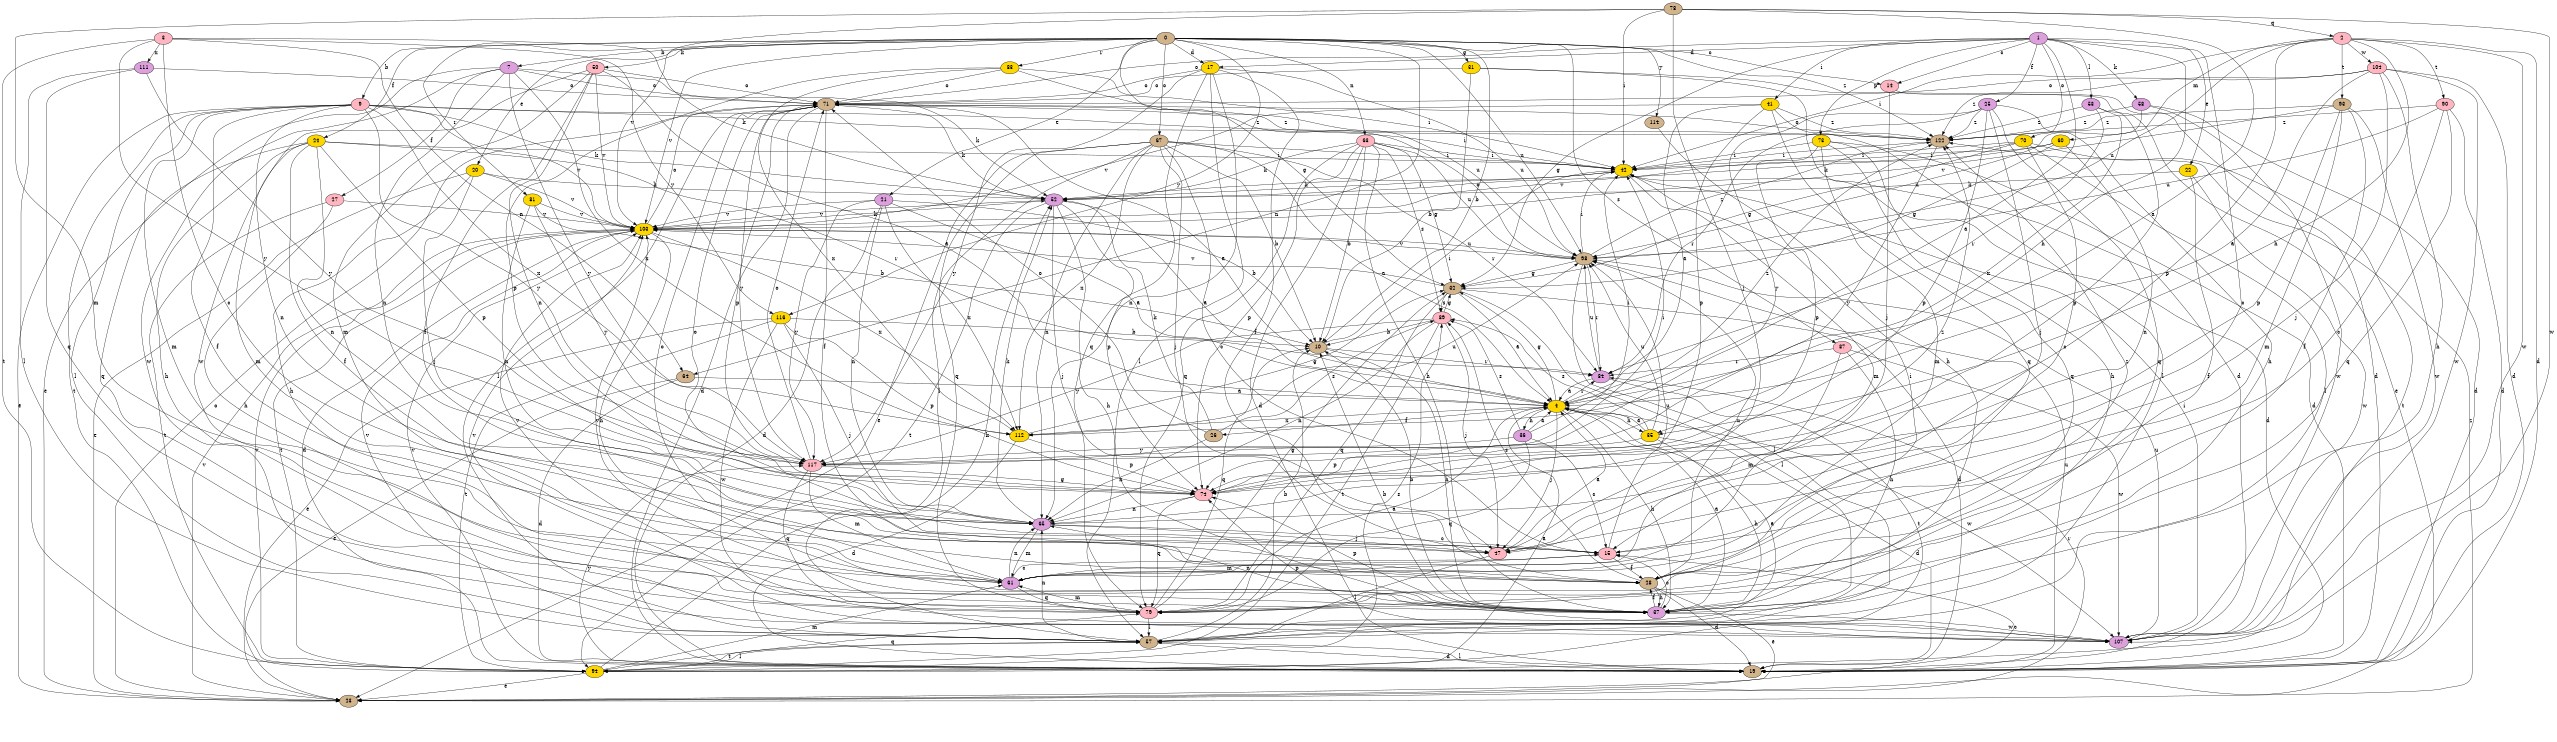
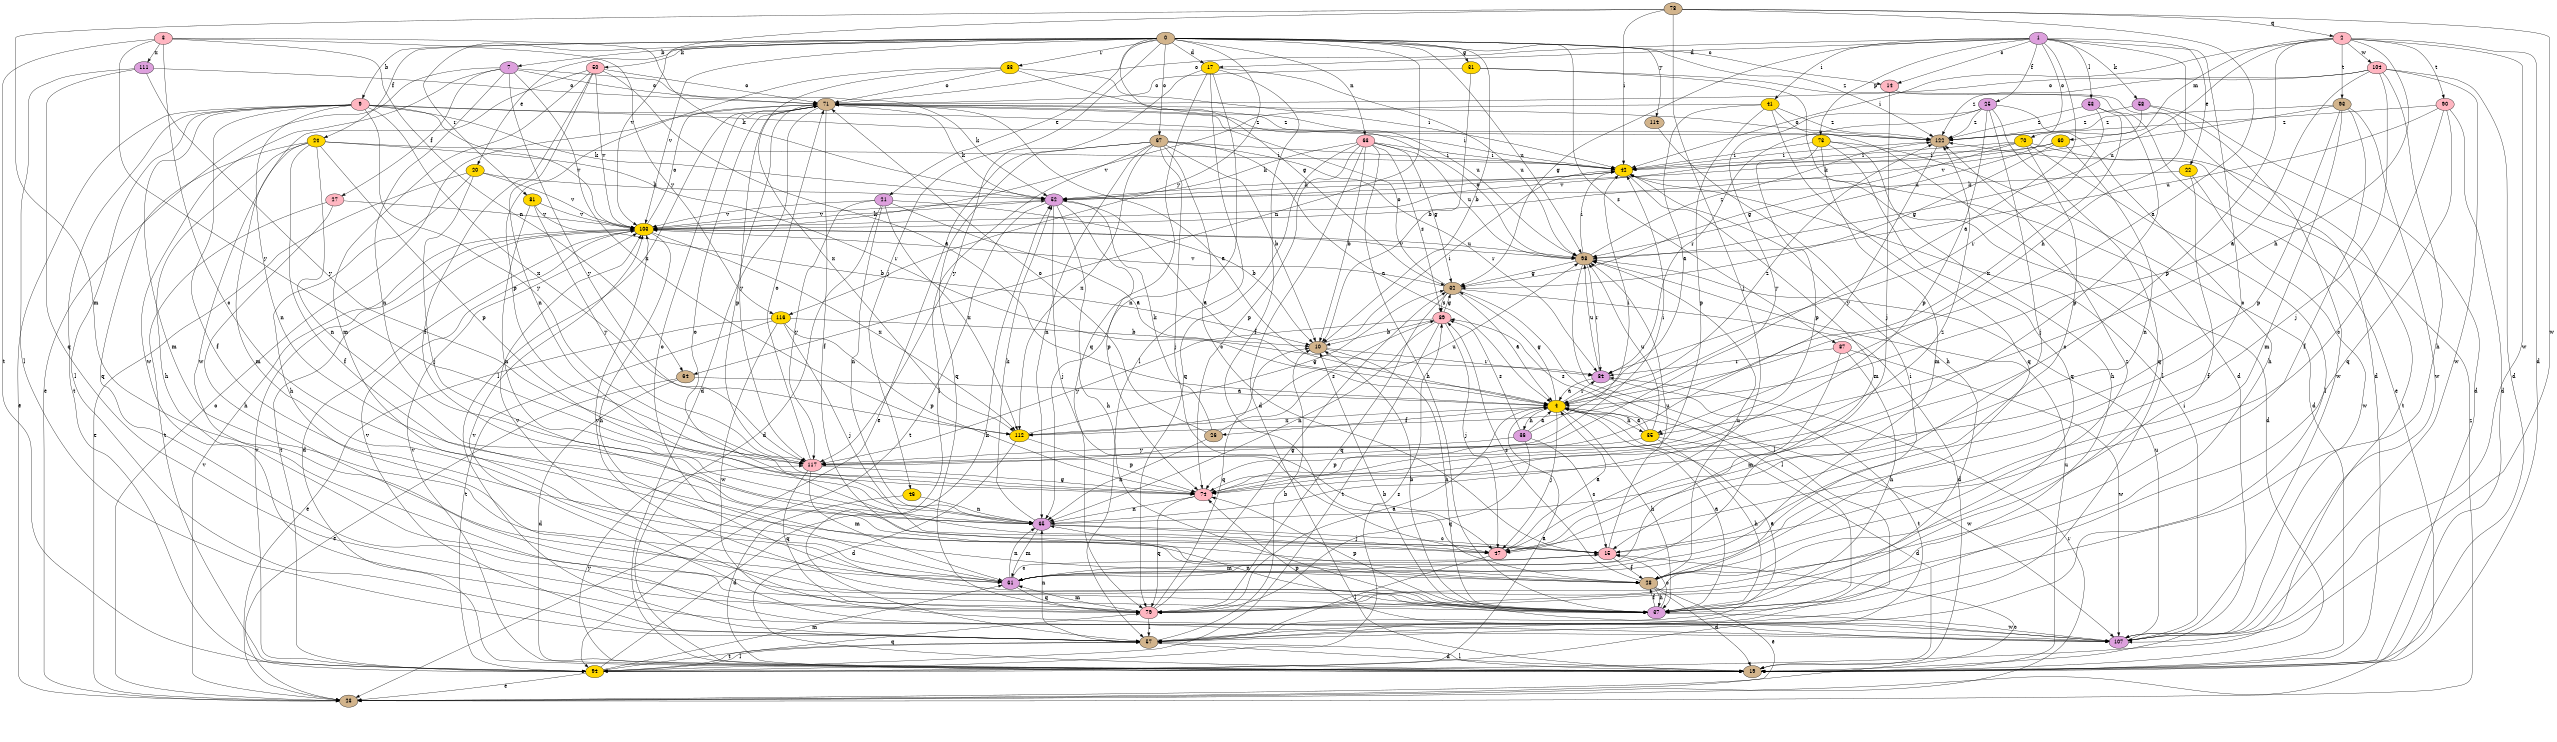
(1021, 98) -> (1218, 118)
none -> (912, 495)
